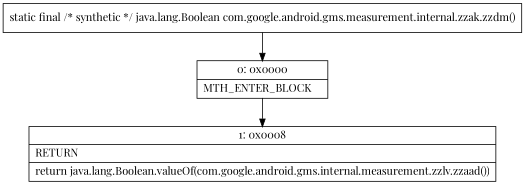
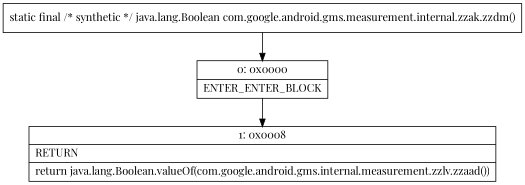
(258, 89) -> (262, 89)
